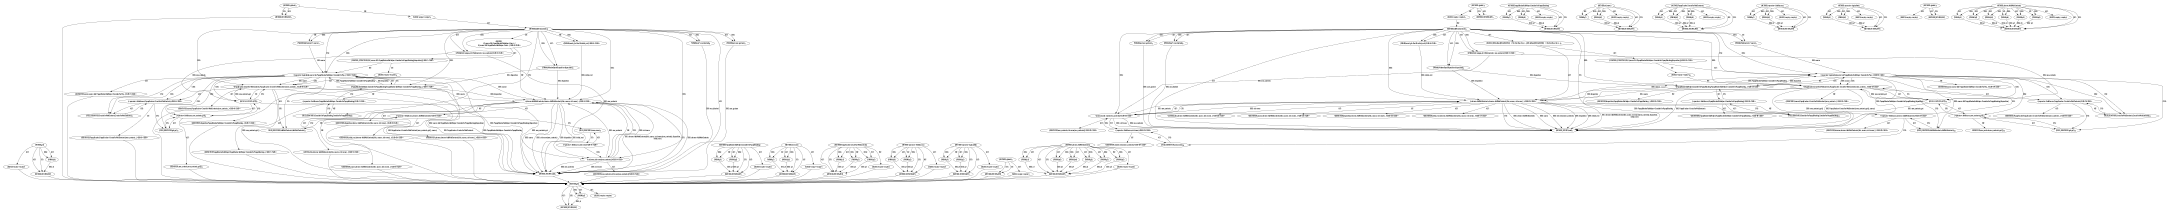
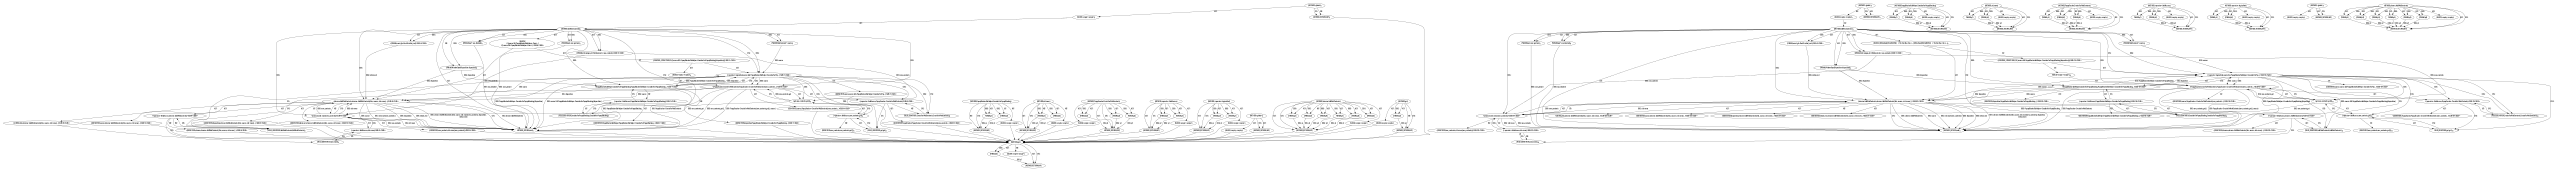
none -> (365, 121)
(1126, 145) -> none
